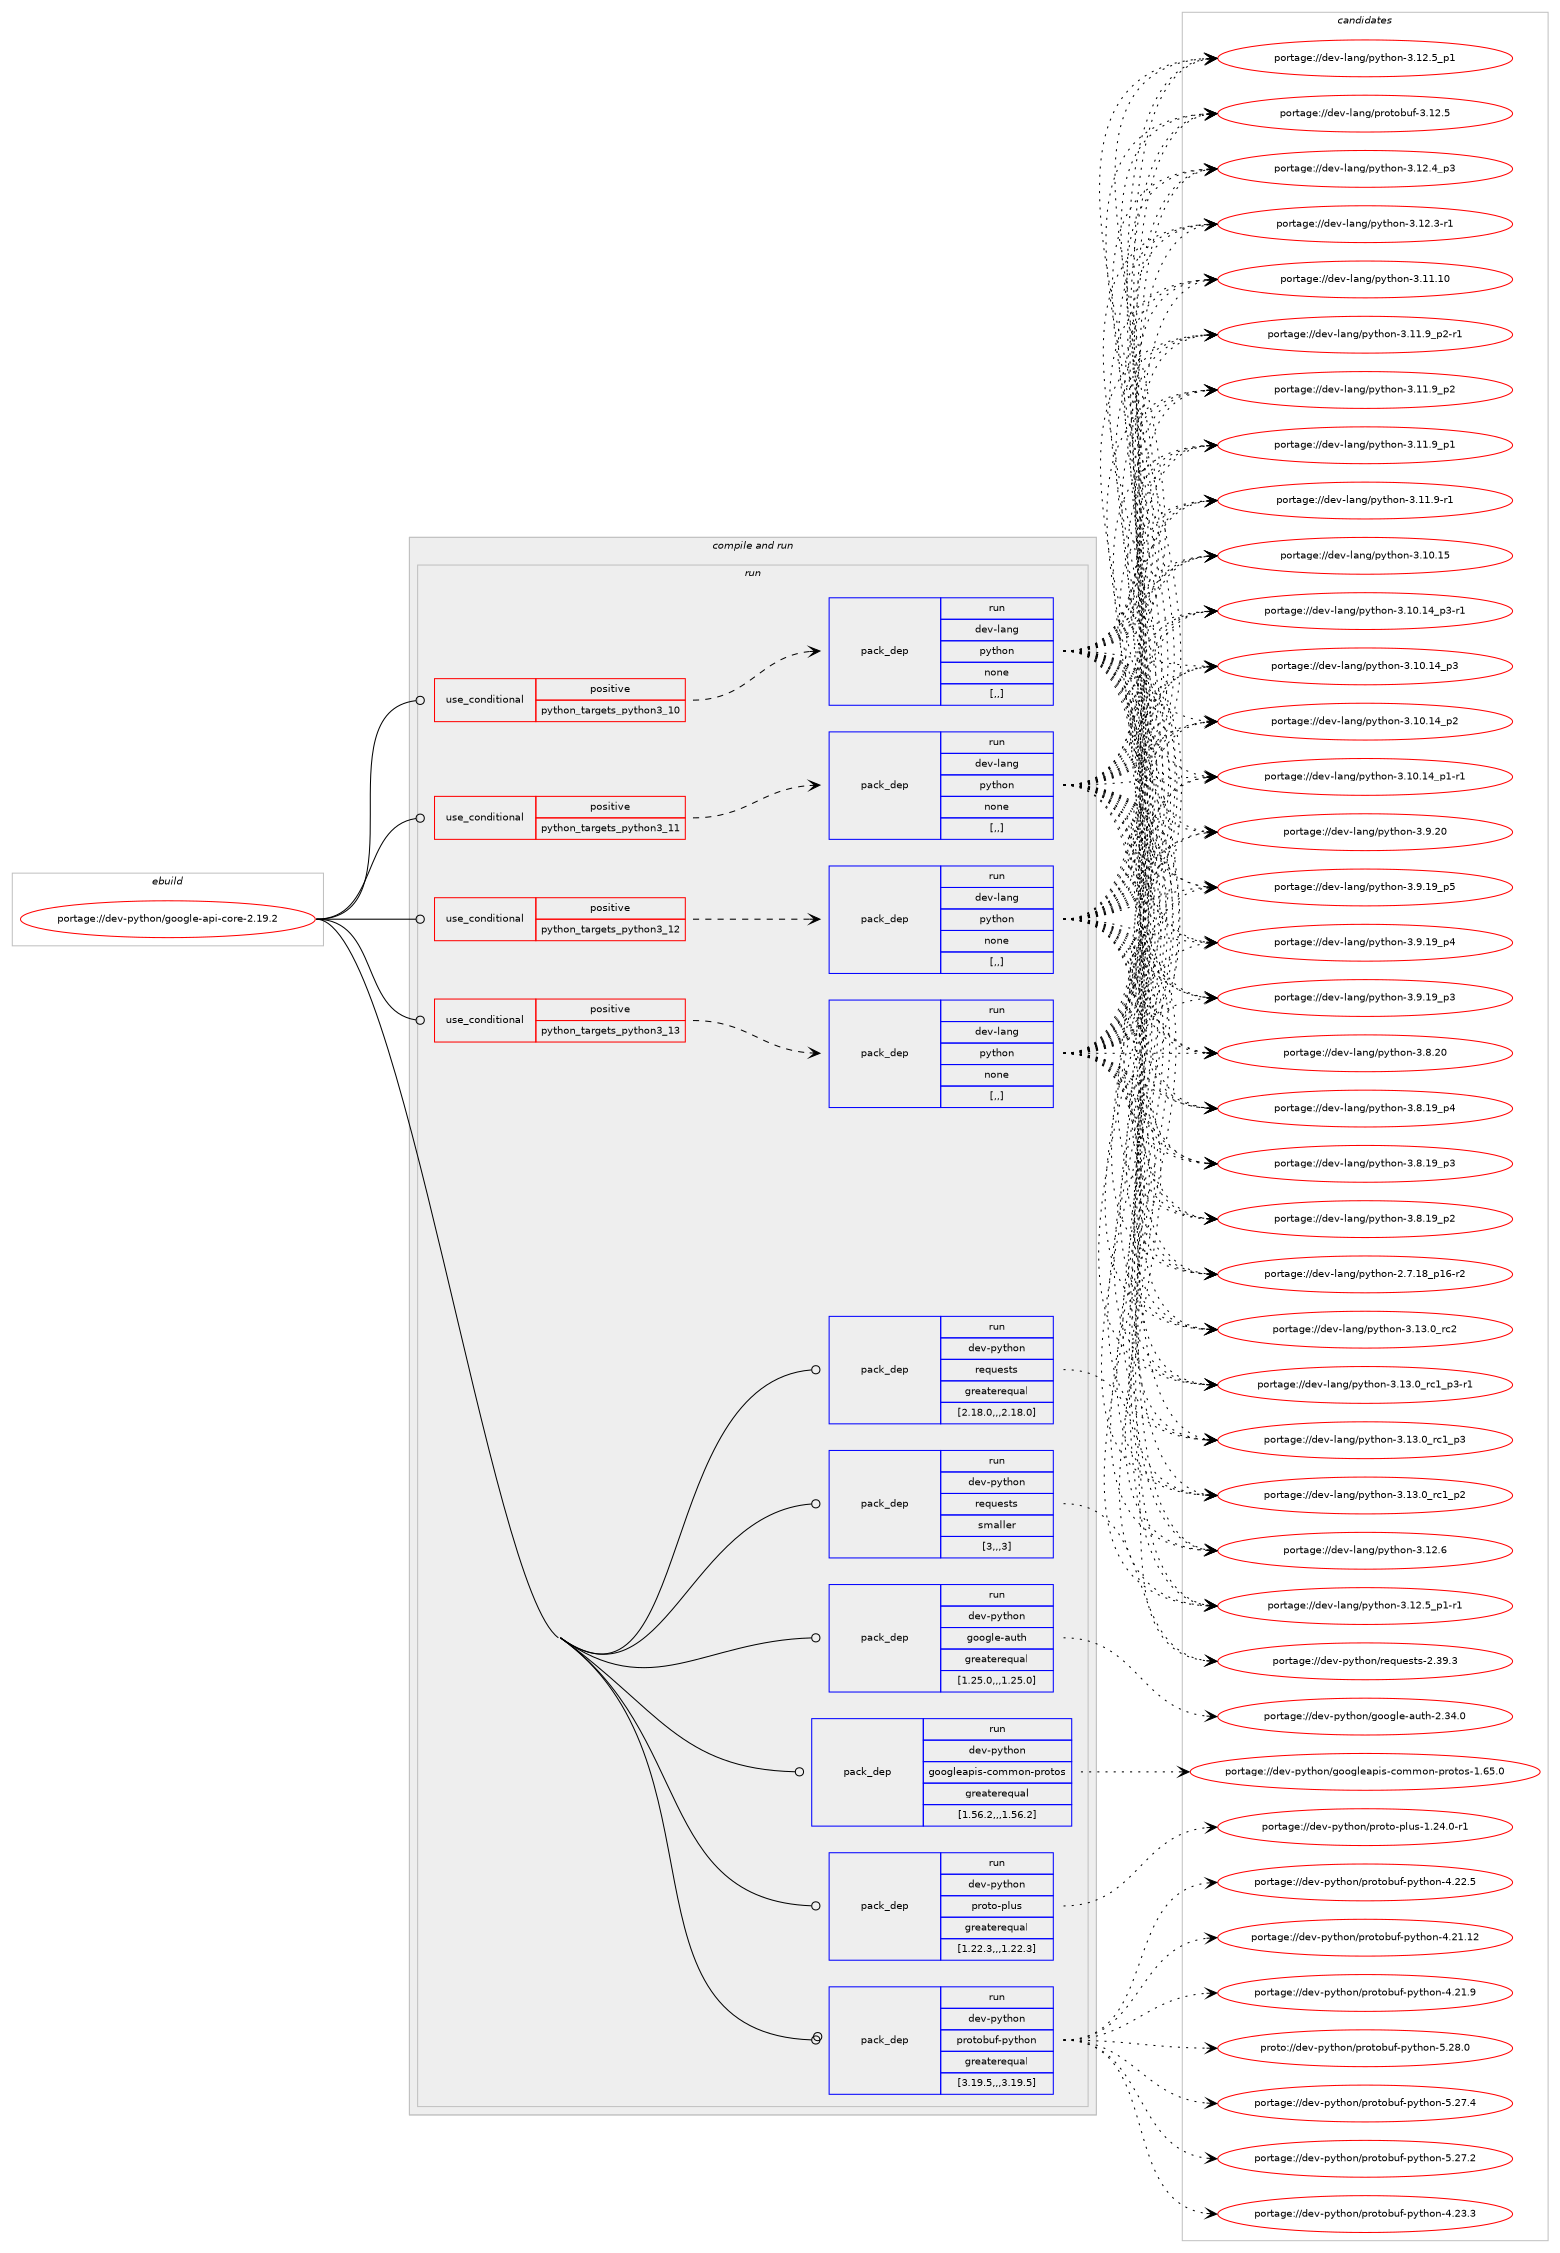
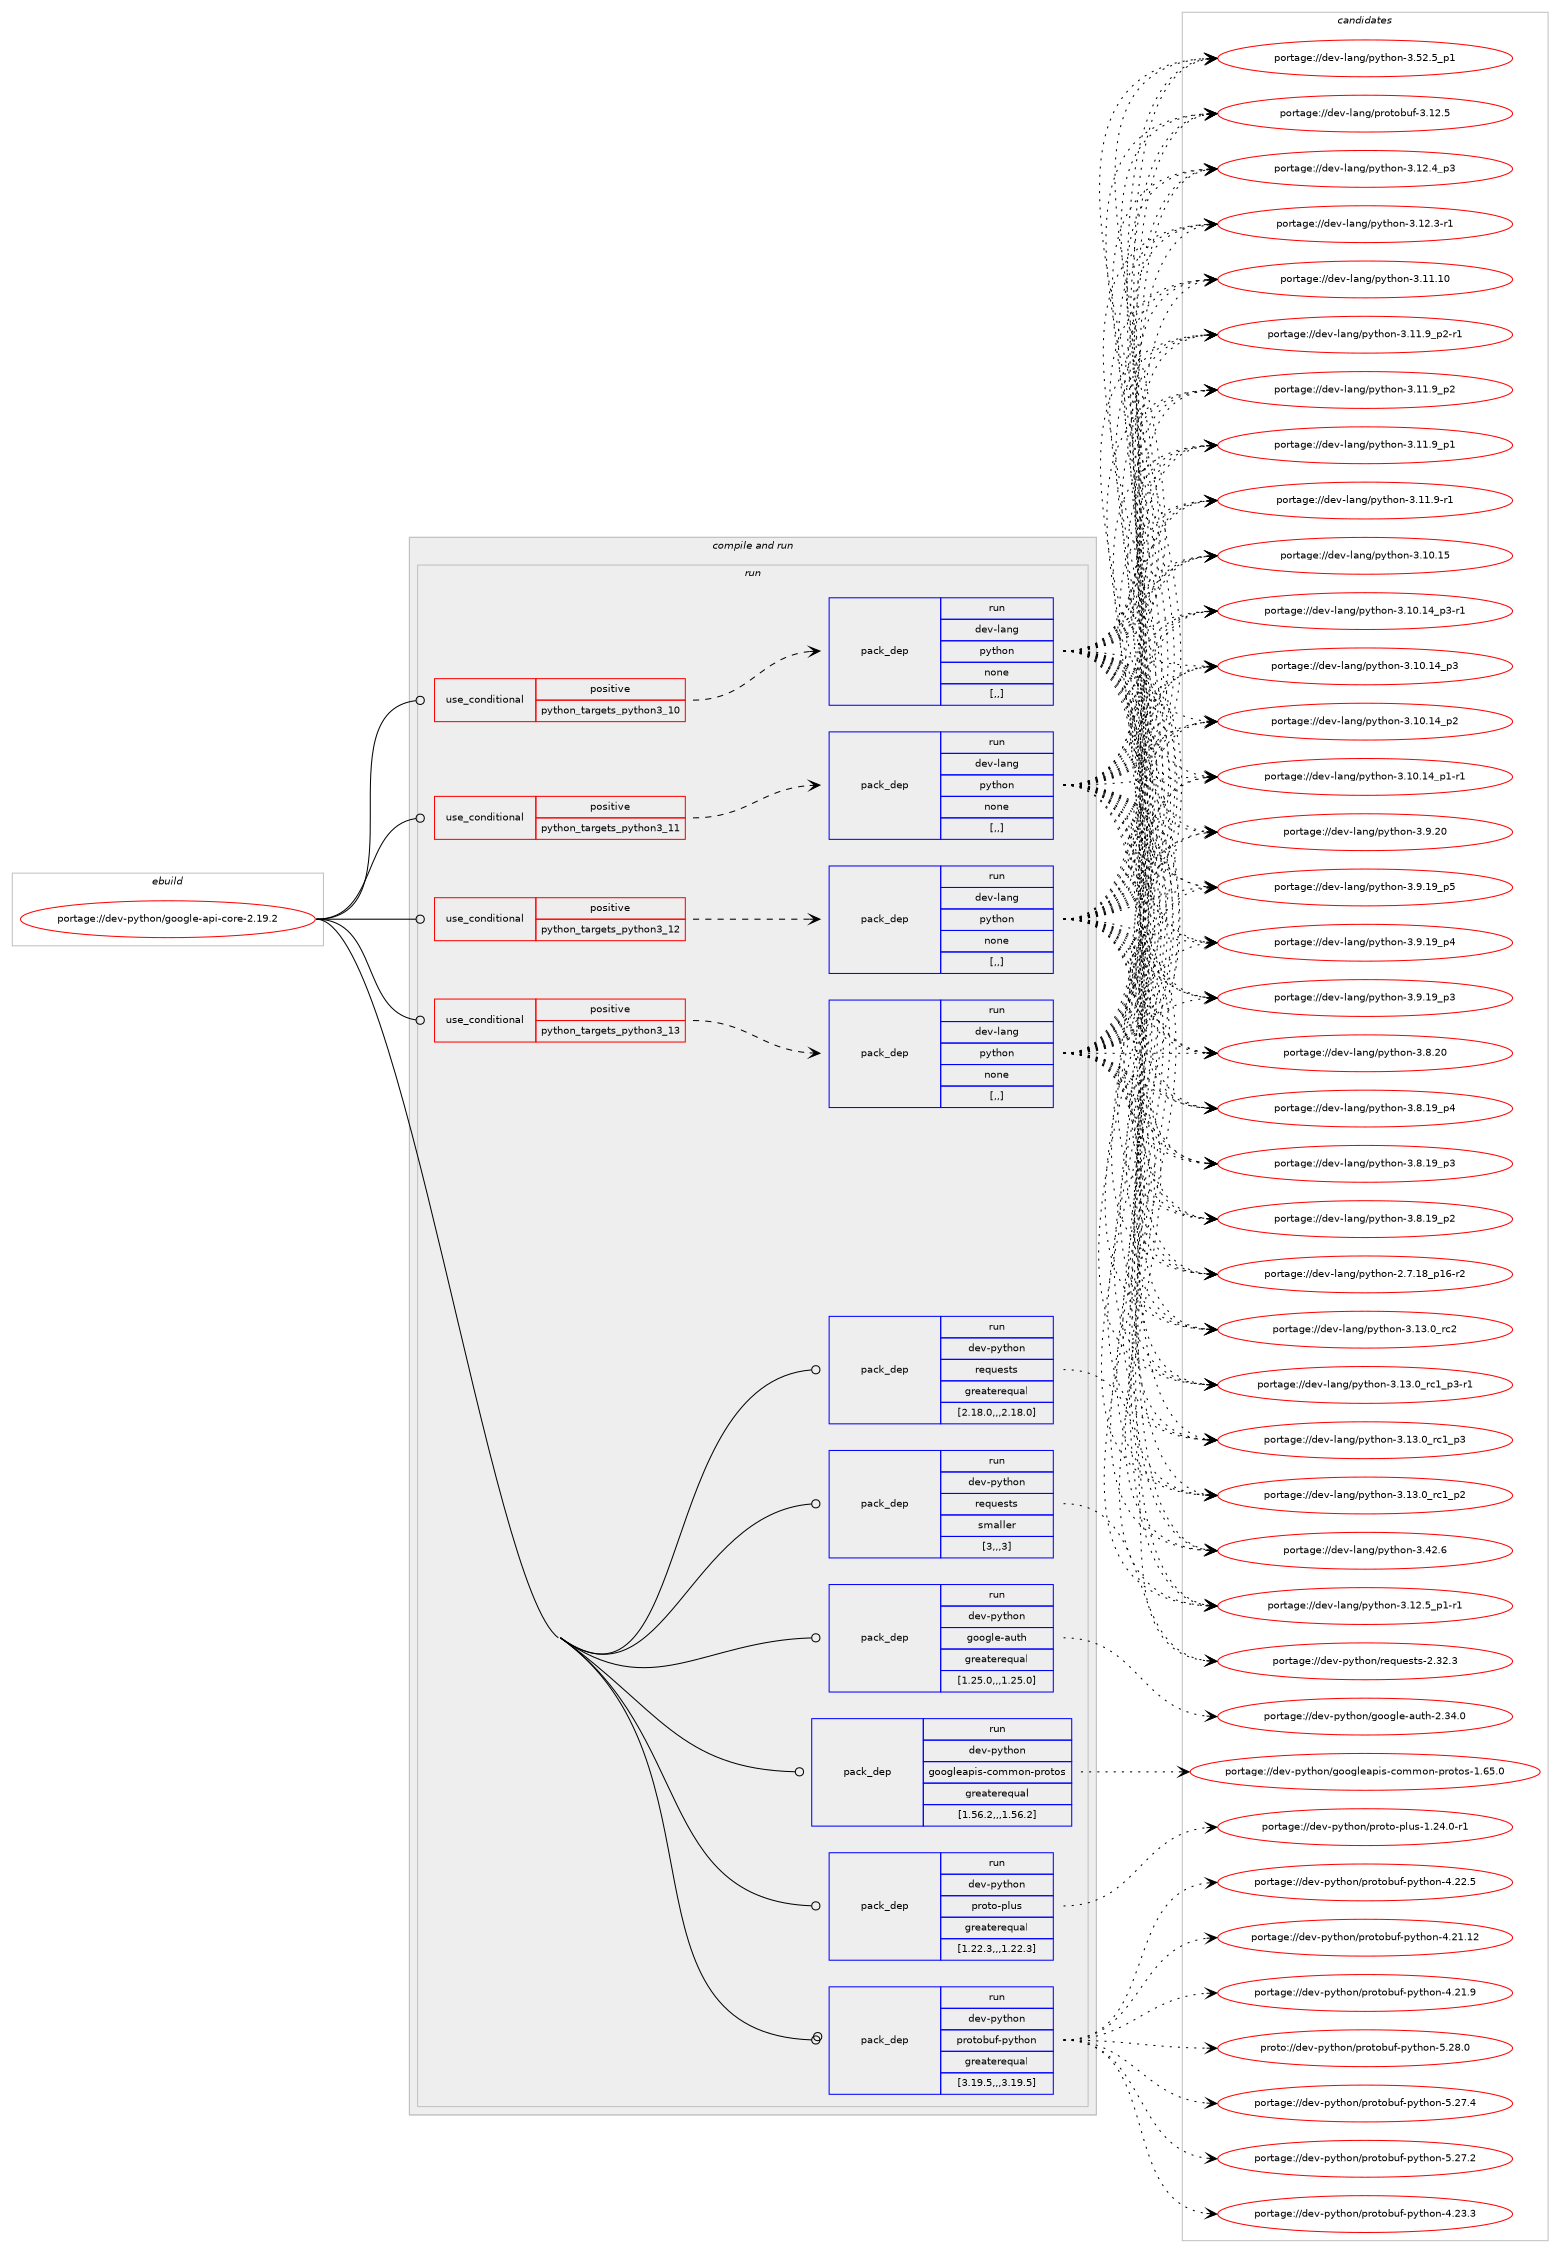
(1365, 58) -> (1365, 58)
(1365, 1551) -> (1365, 1551)
(1365, 1661) -> (1365, 1661)
